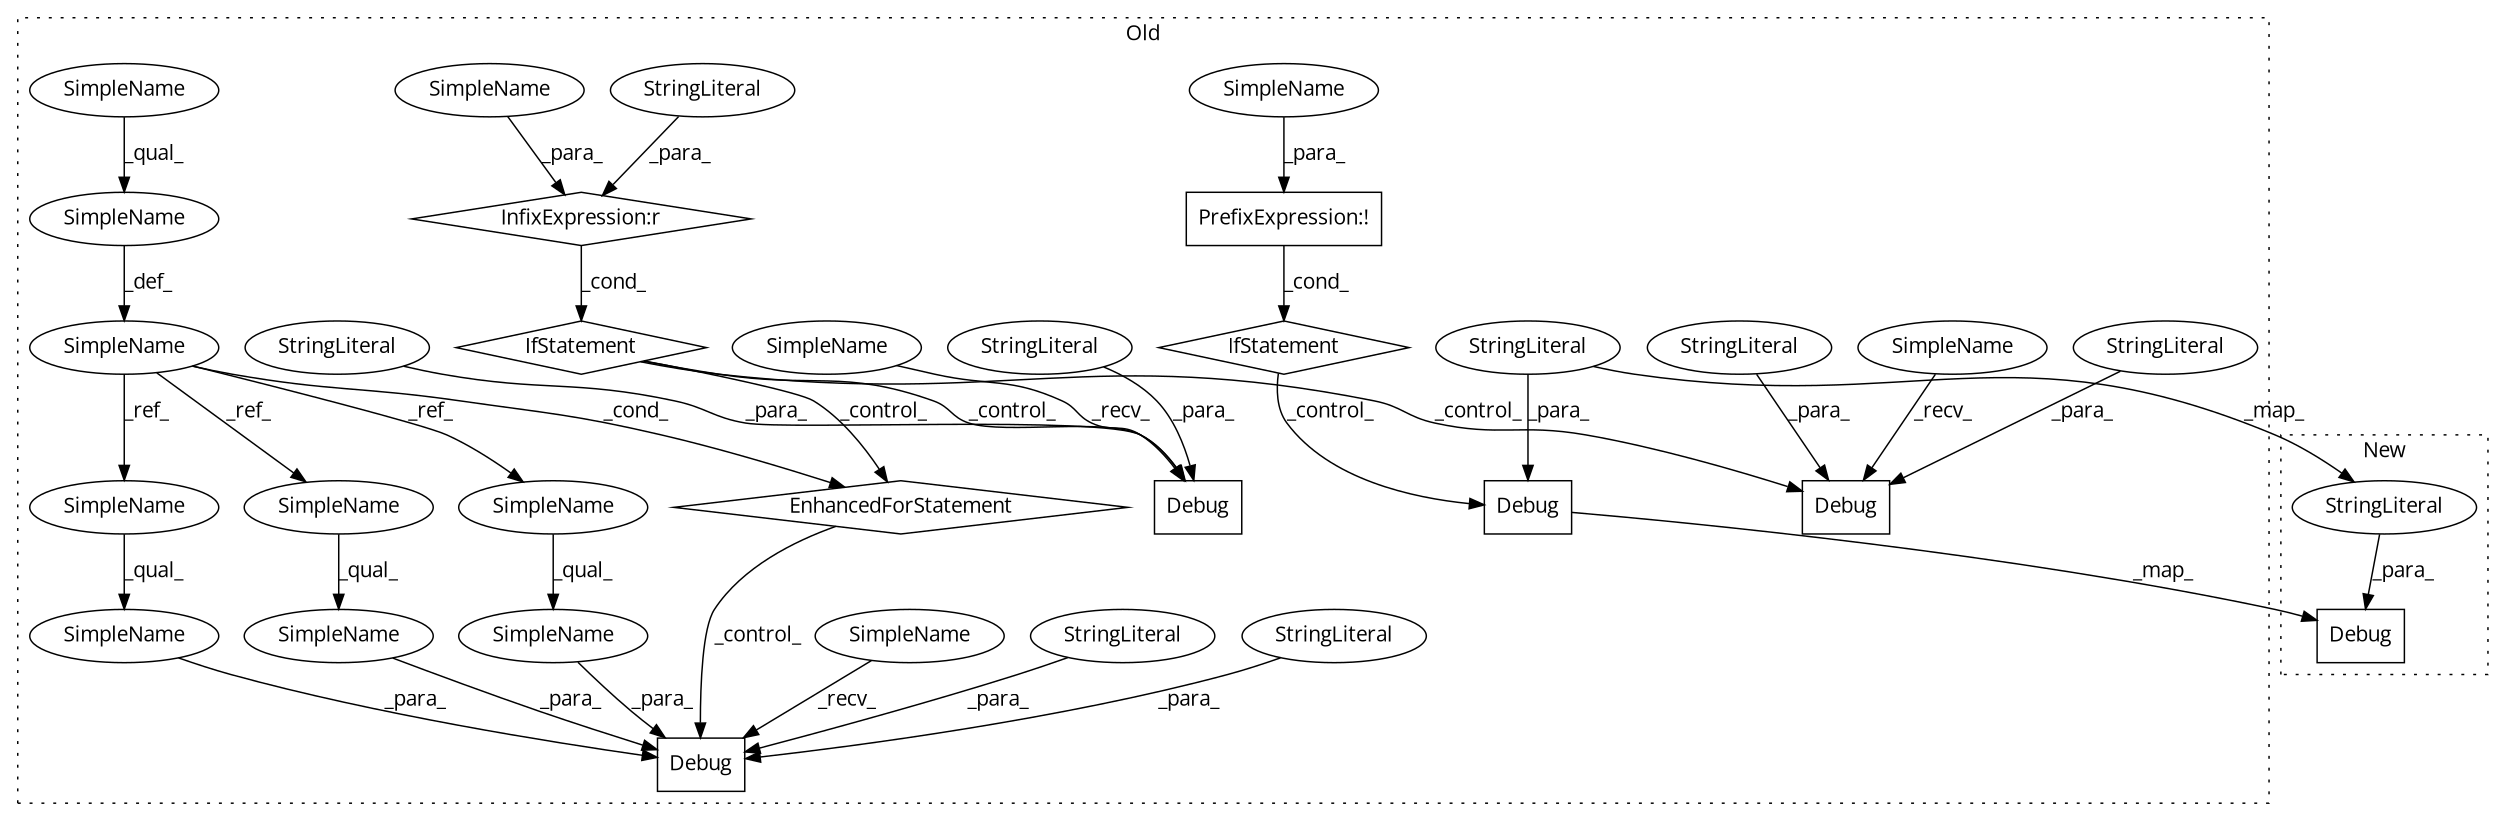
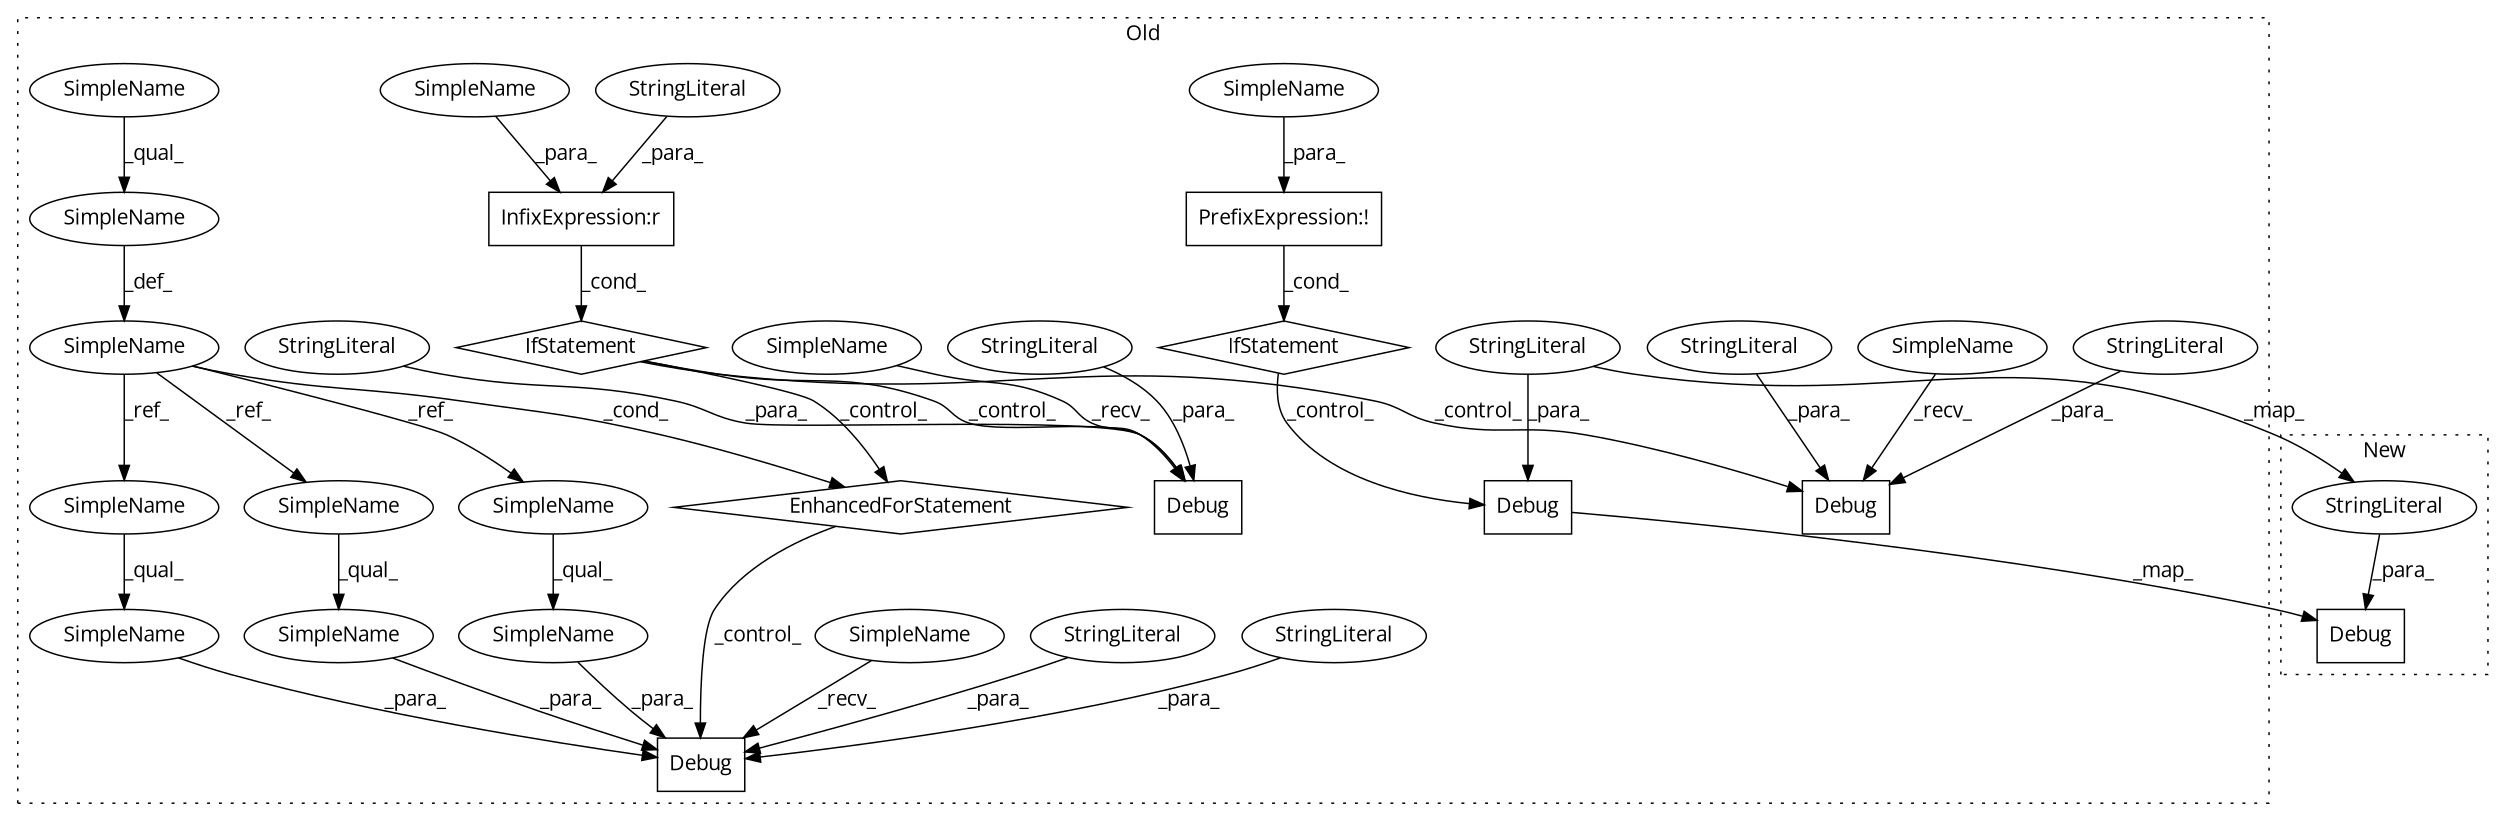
(581, 219) -> (581, 219)
